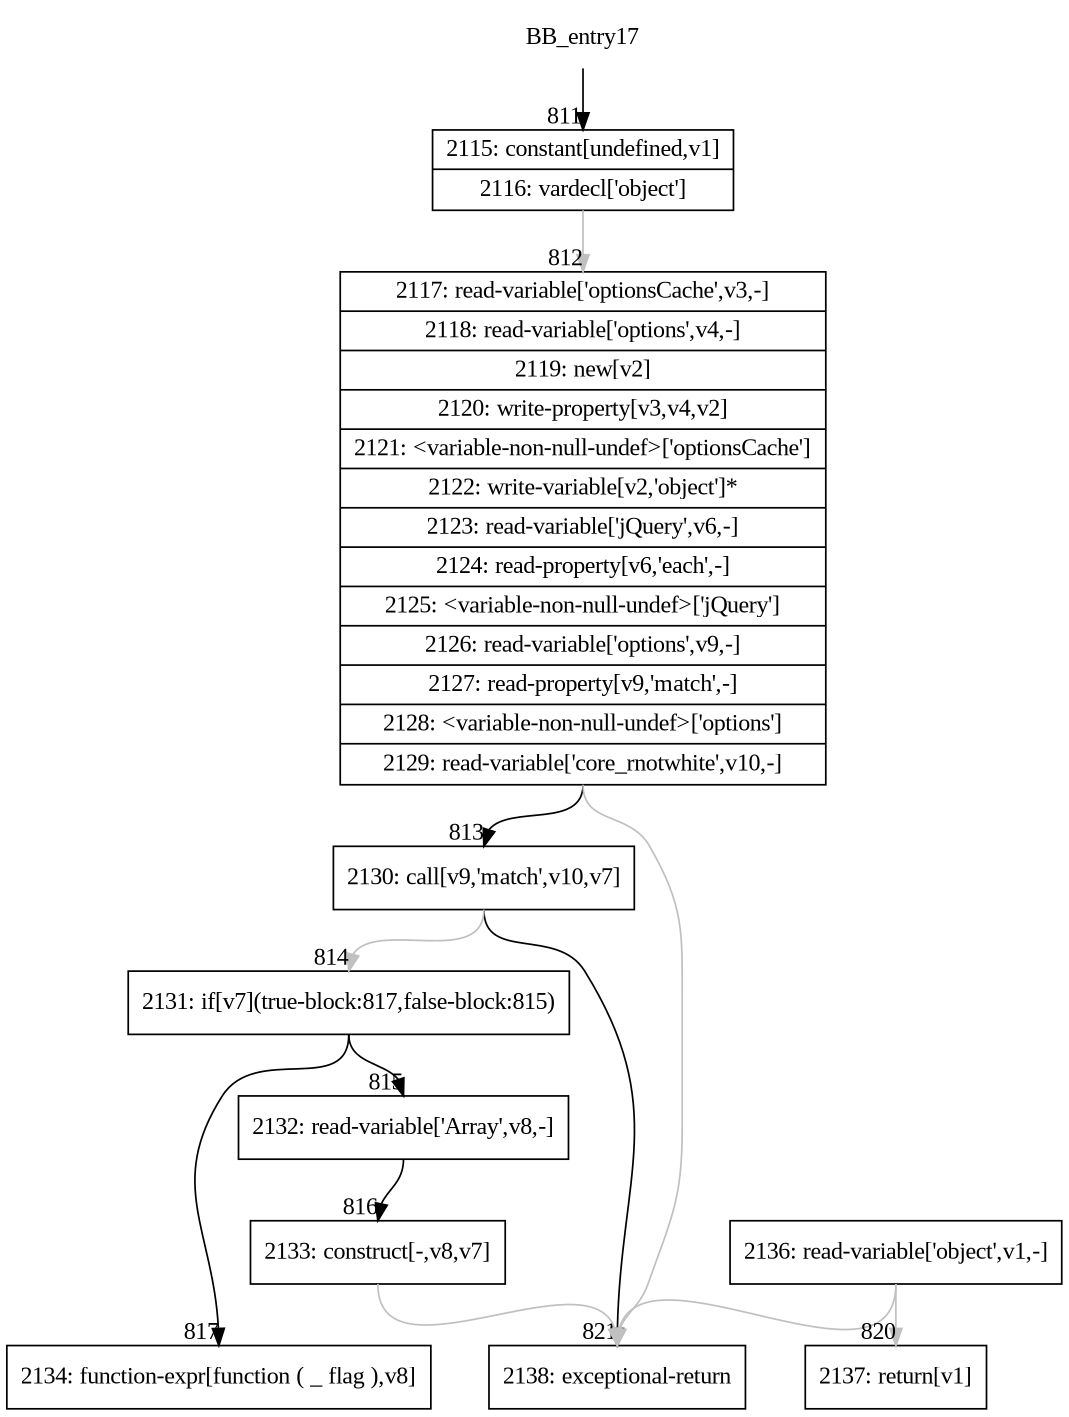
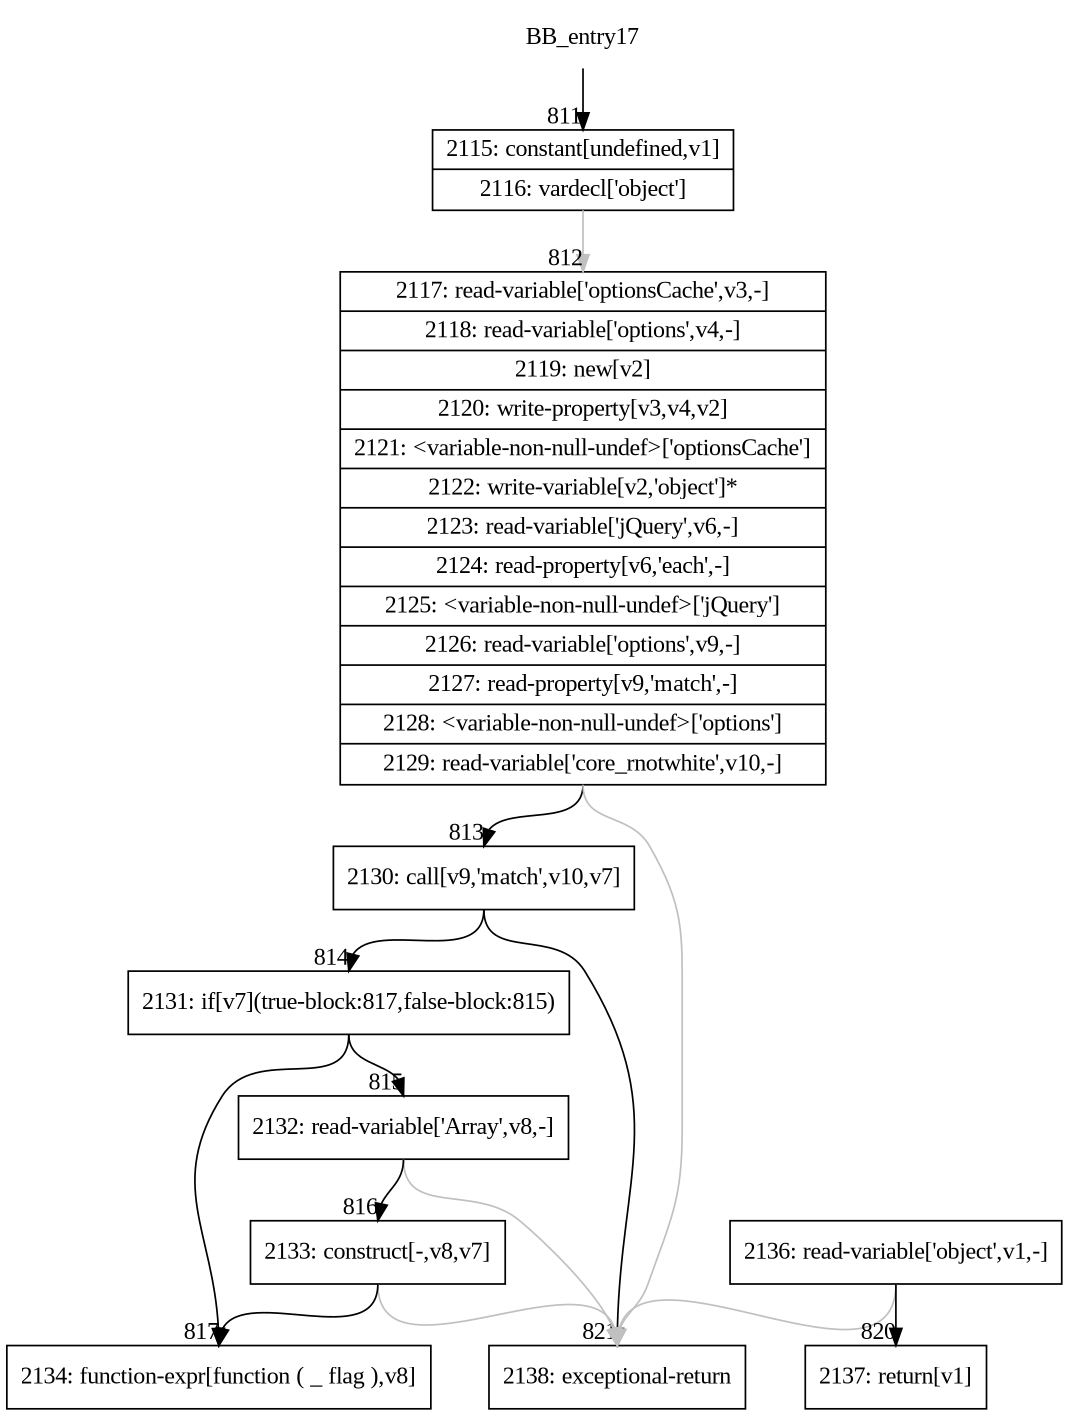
(425, 941) -> (425, 941)
none -> (520, 1221)
none -> (307, 1316)
(896, 1317) -> (896, 1317)
